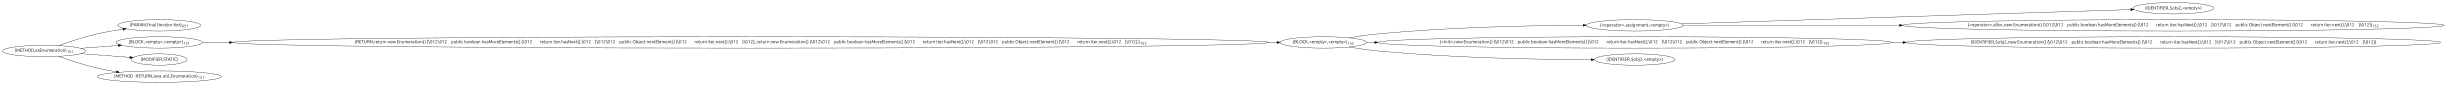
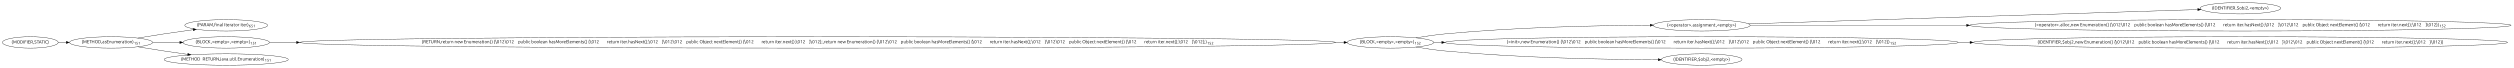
(105, 56) -> (62, 42)
